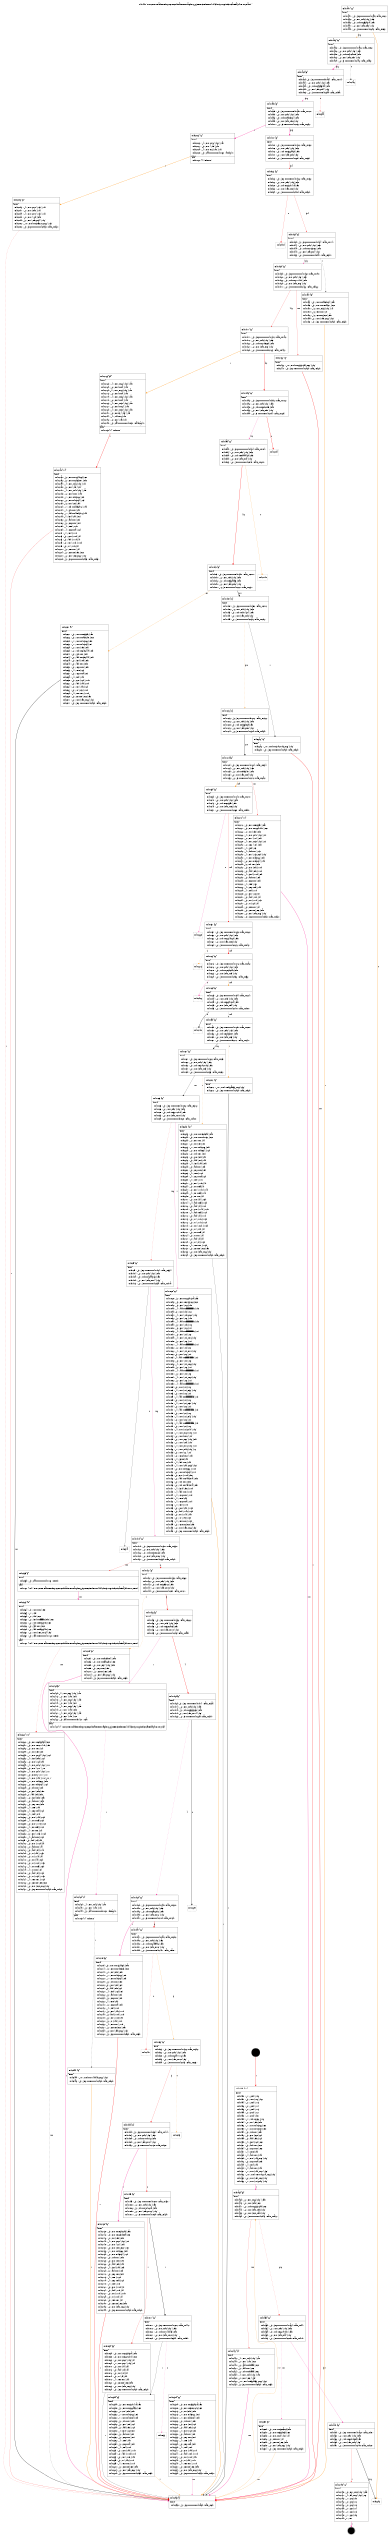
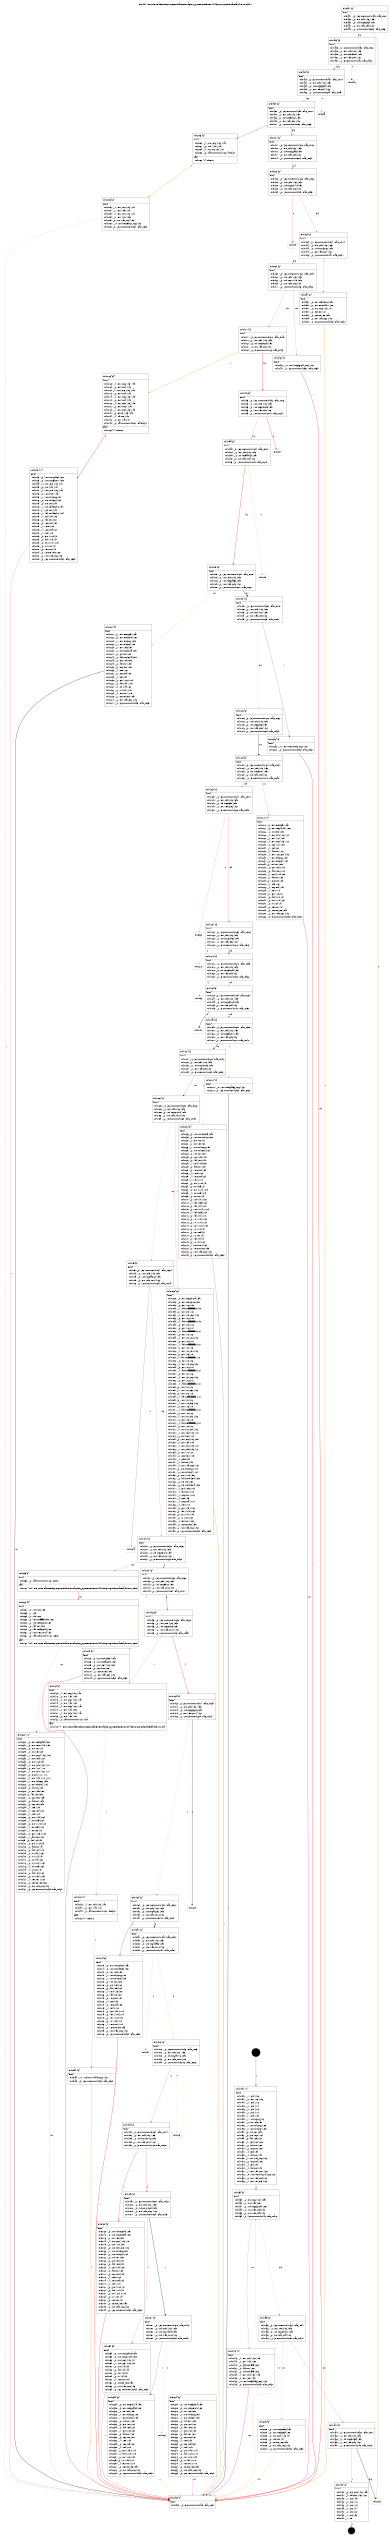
(305, 261) -> (293, 255)
(154, 1924) -> (154, 1924)
